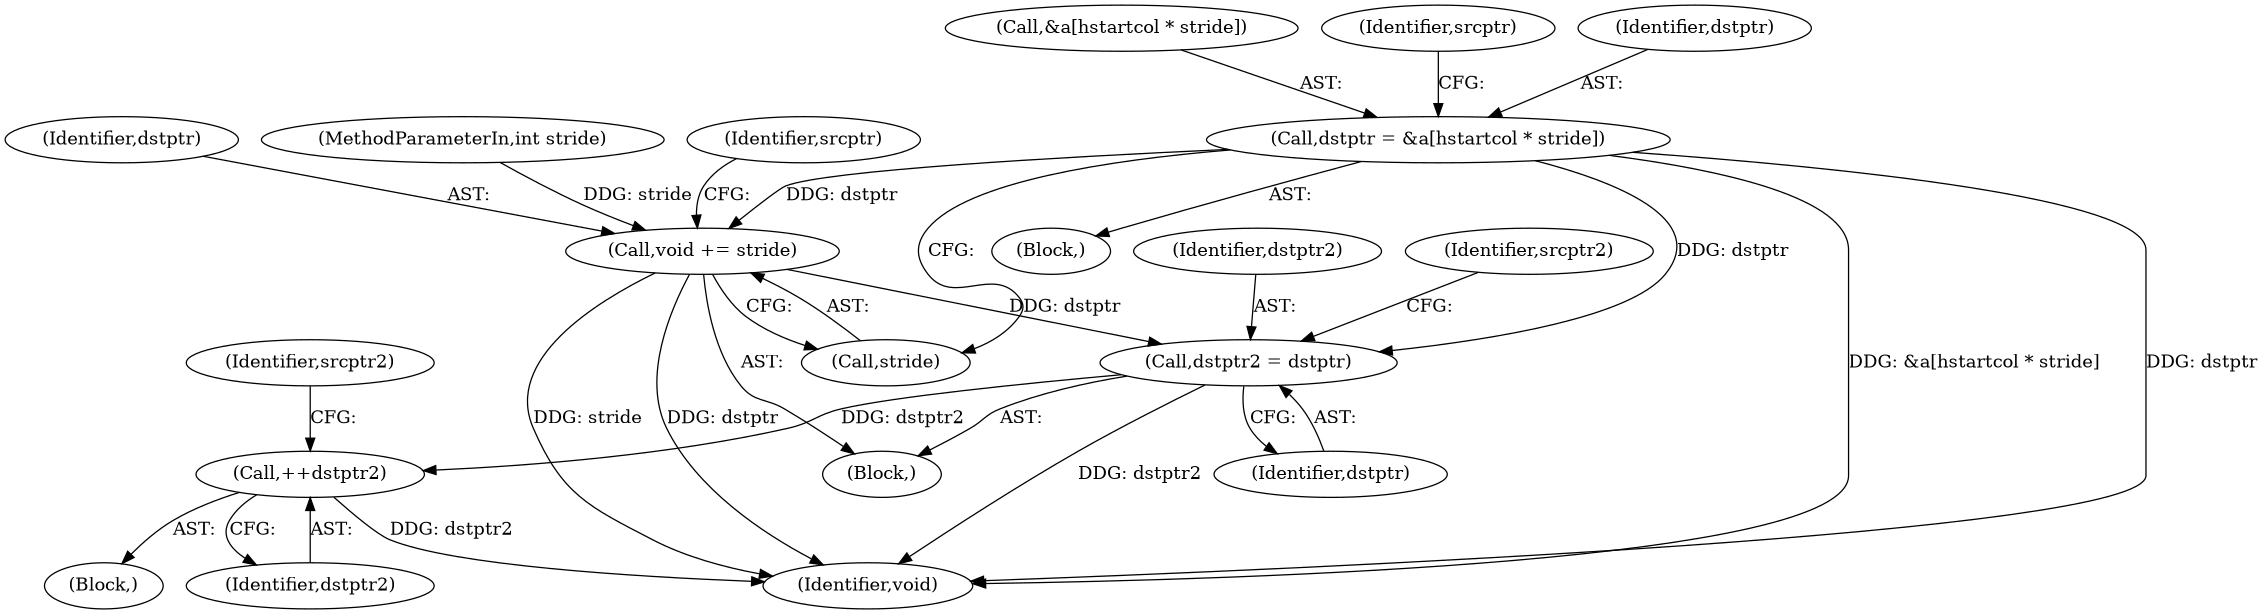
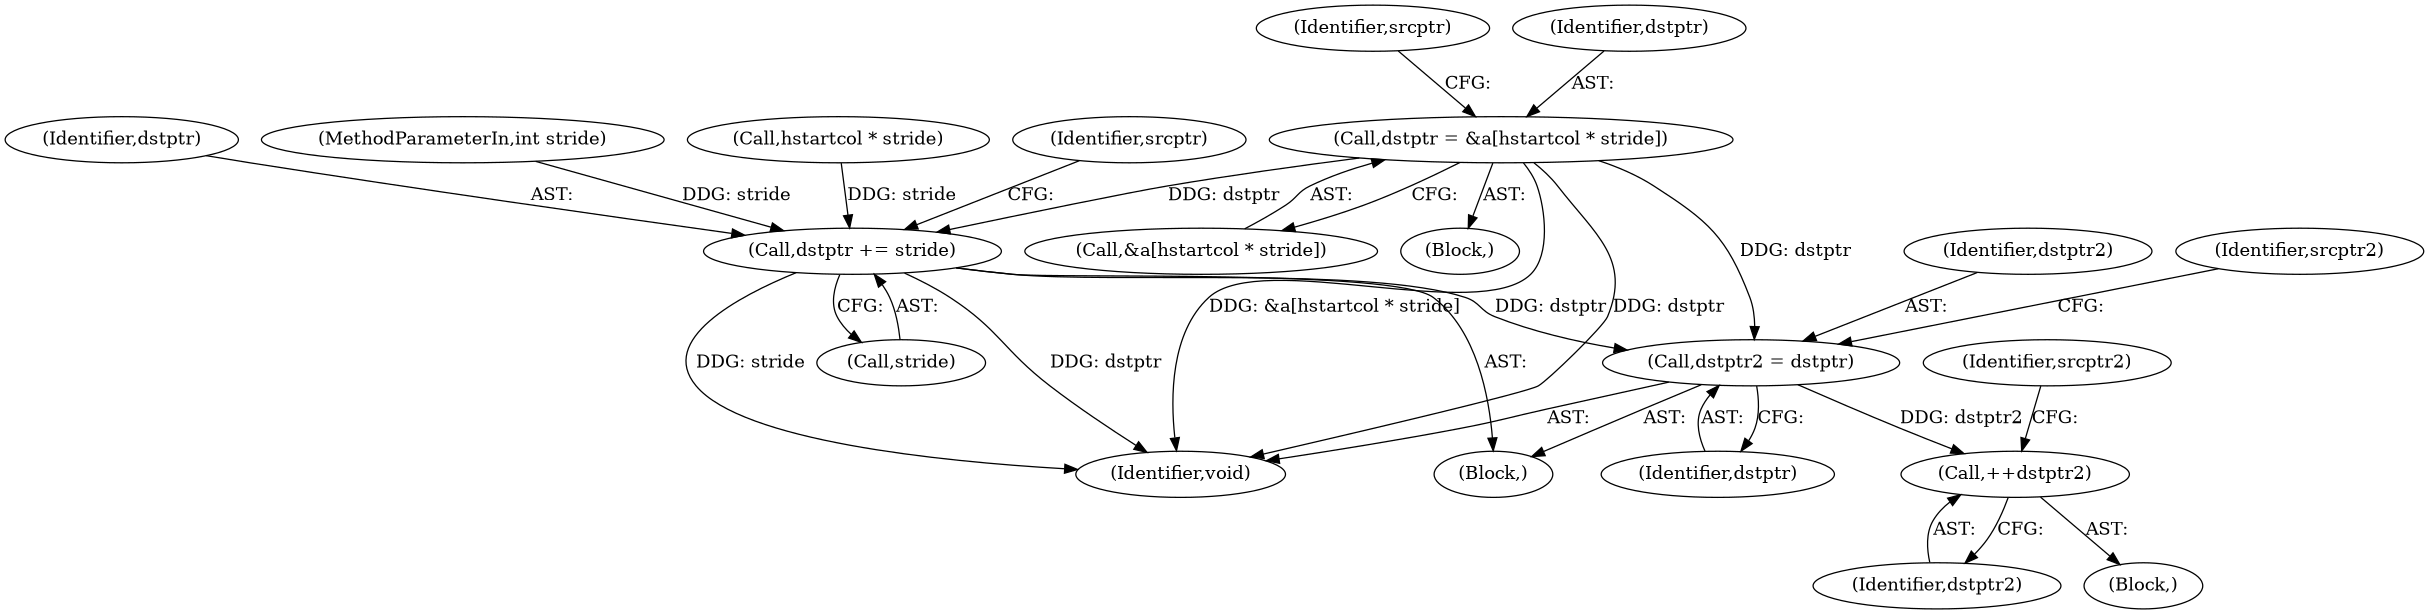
none -> (838, 140)
(965, 203) -> (1379, 199)
(702, 251) -> (852, 251)
(1140, 474) -> (1572, 419)
(534, 567) -> none
